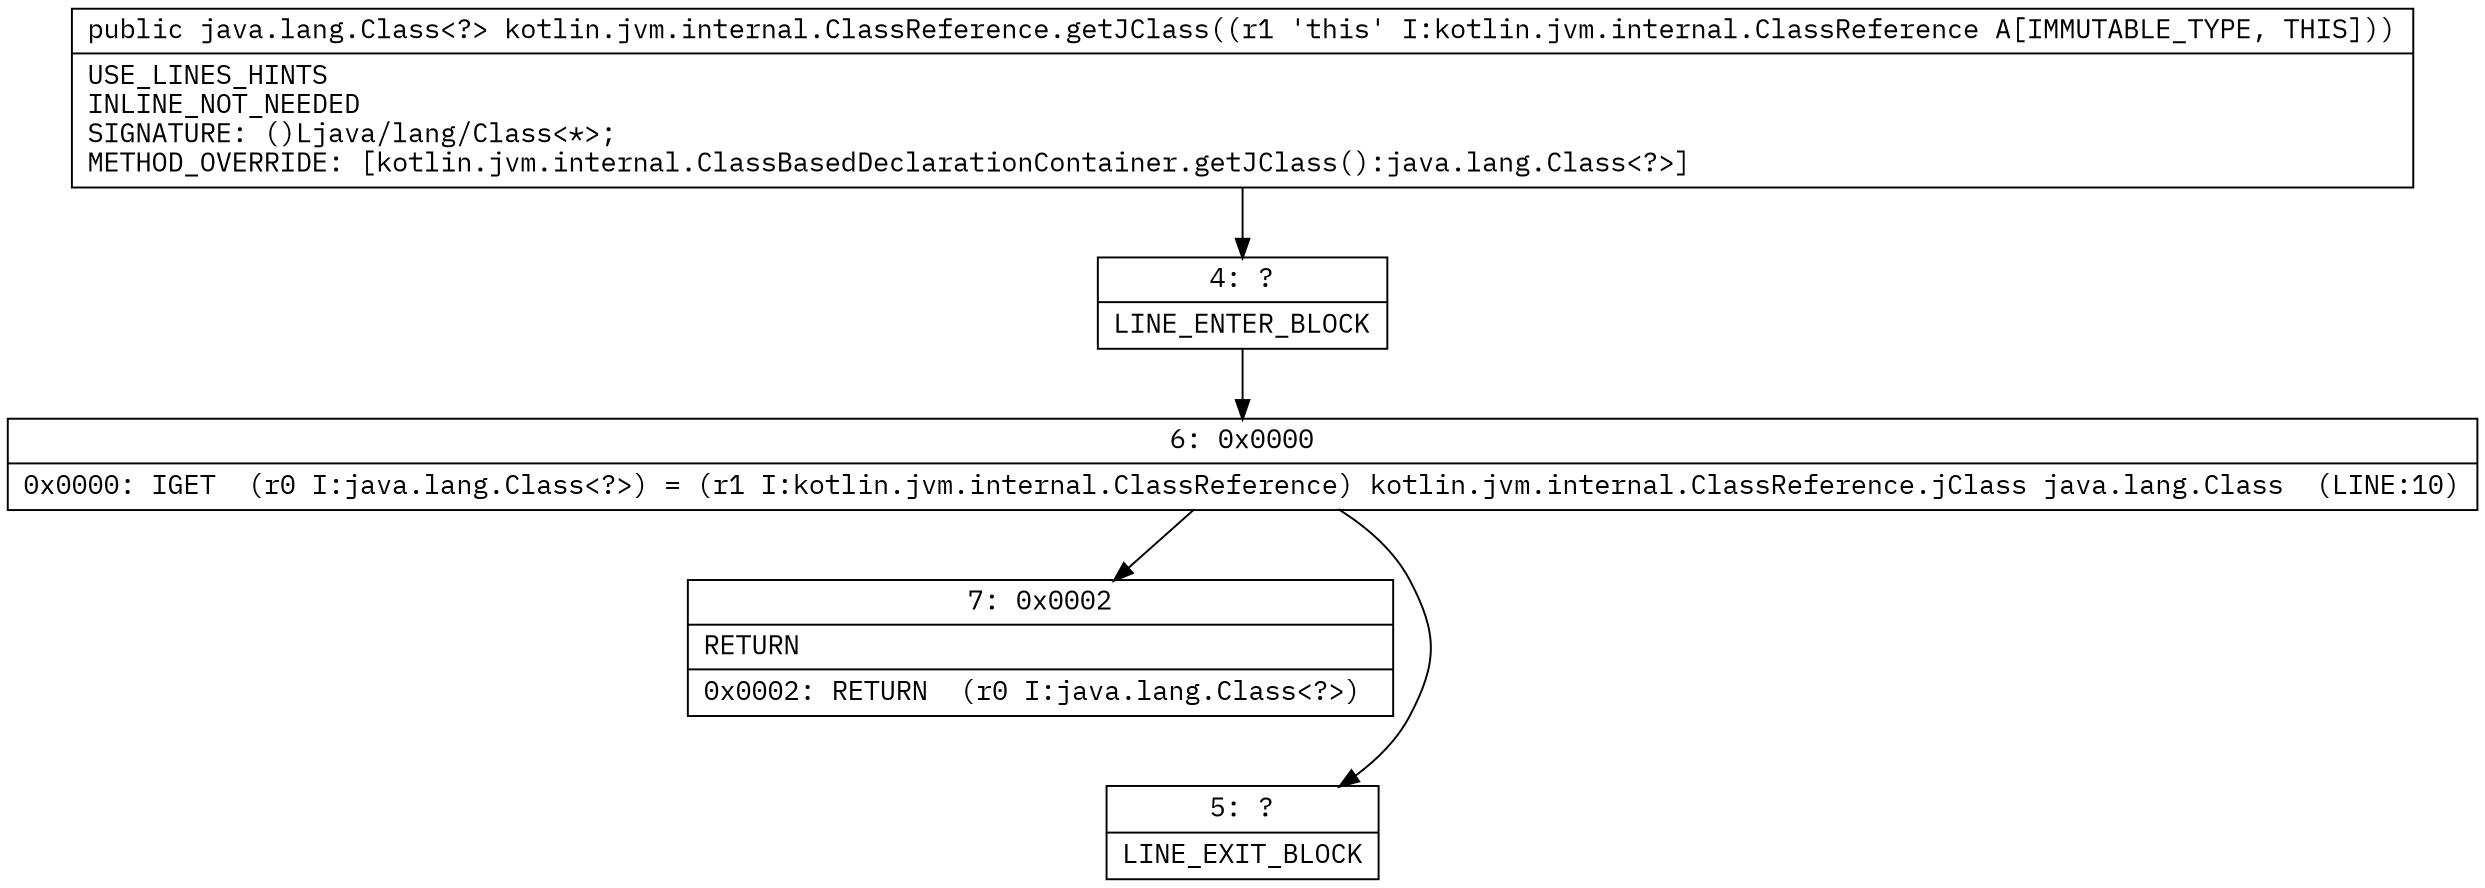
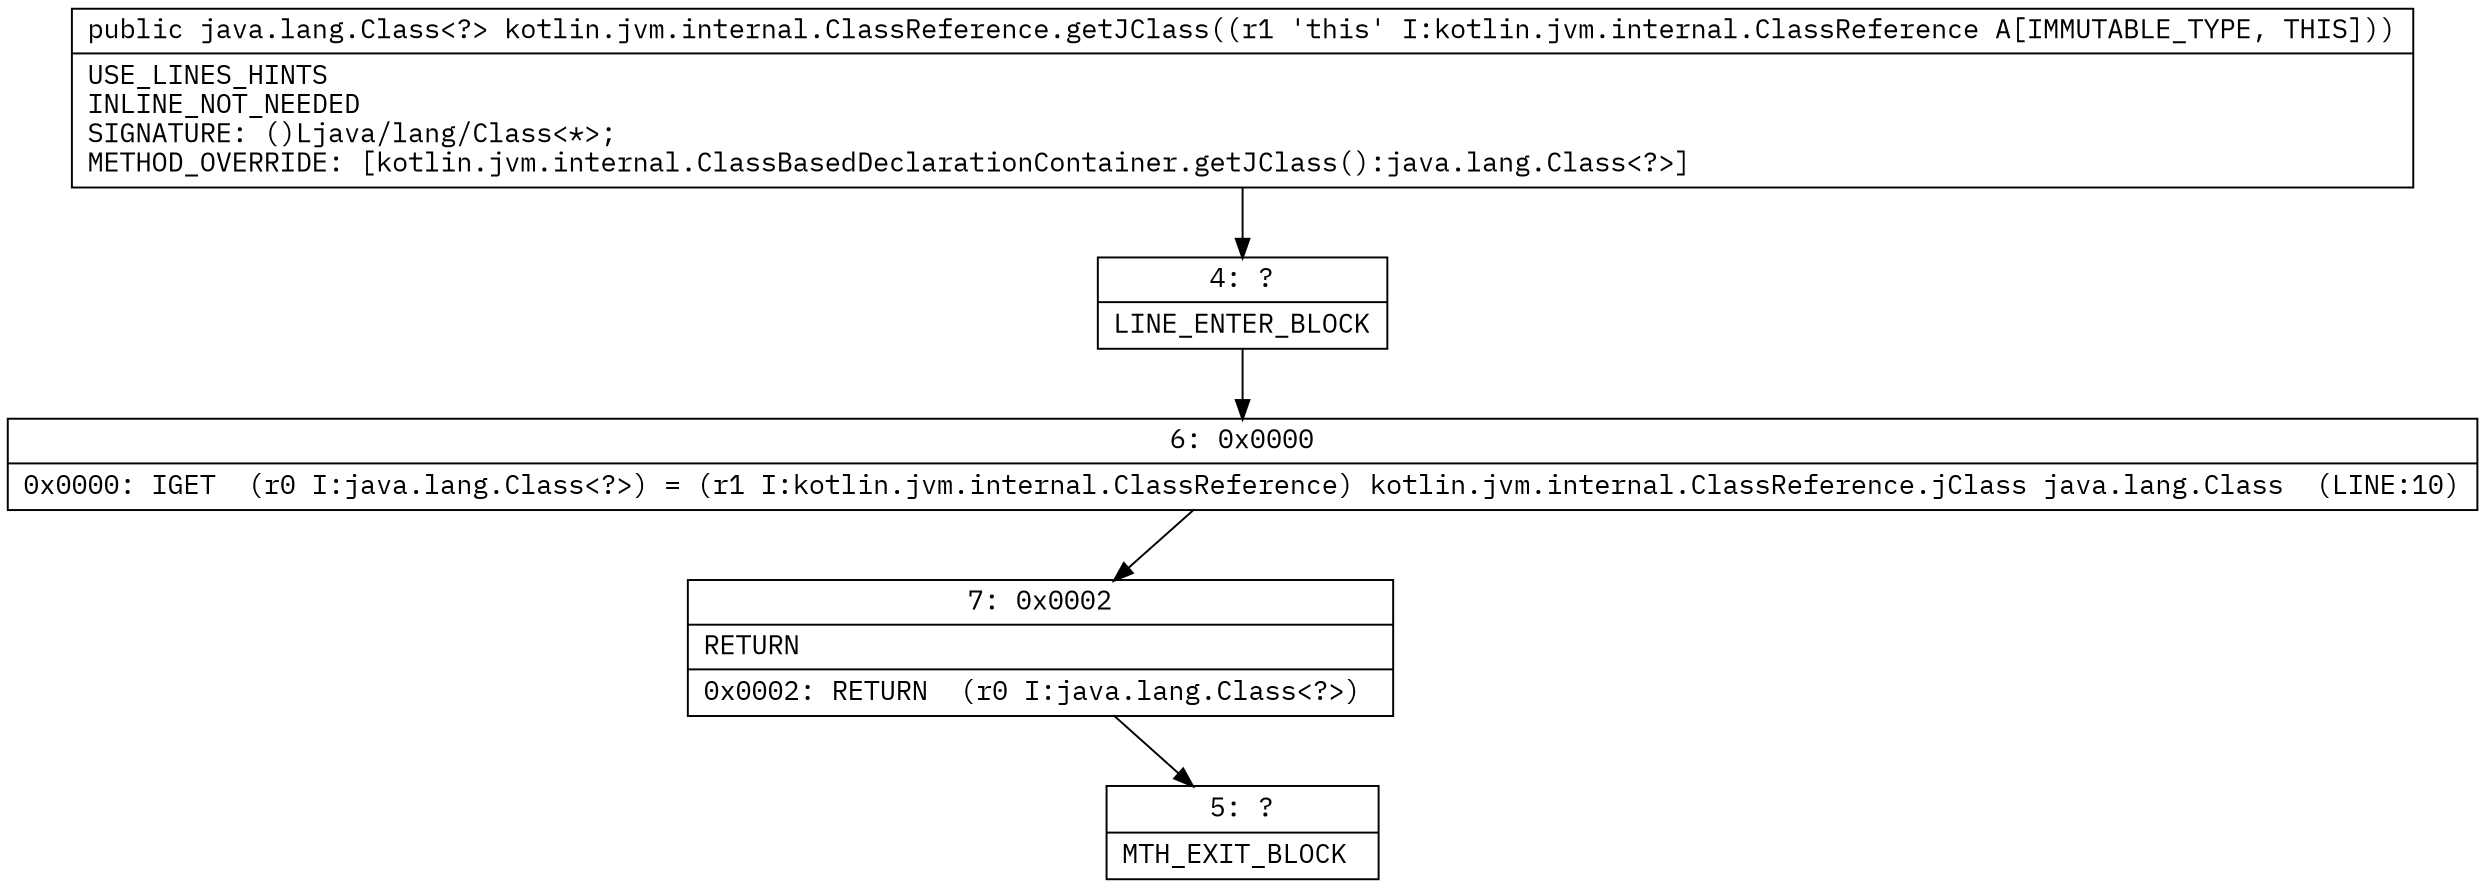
(1430, 638) -> (1146, 744)
(1243, 855) -> (1235, 855)
